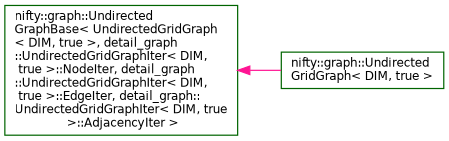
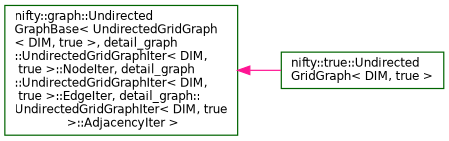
(363, 70) -> (363, 70)
